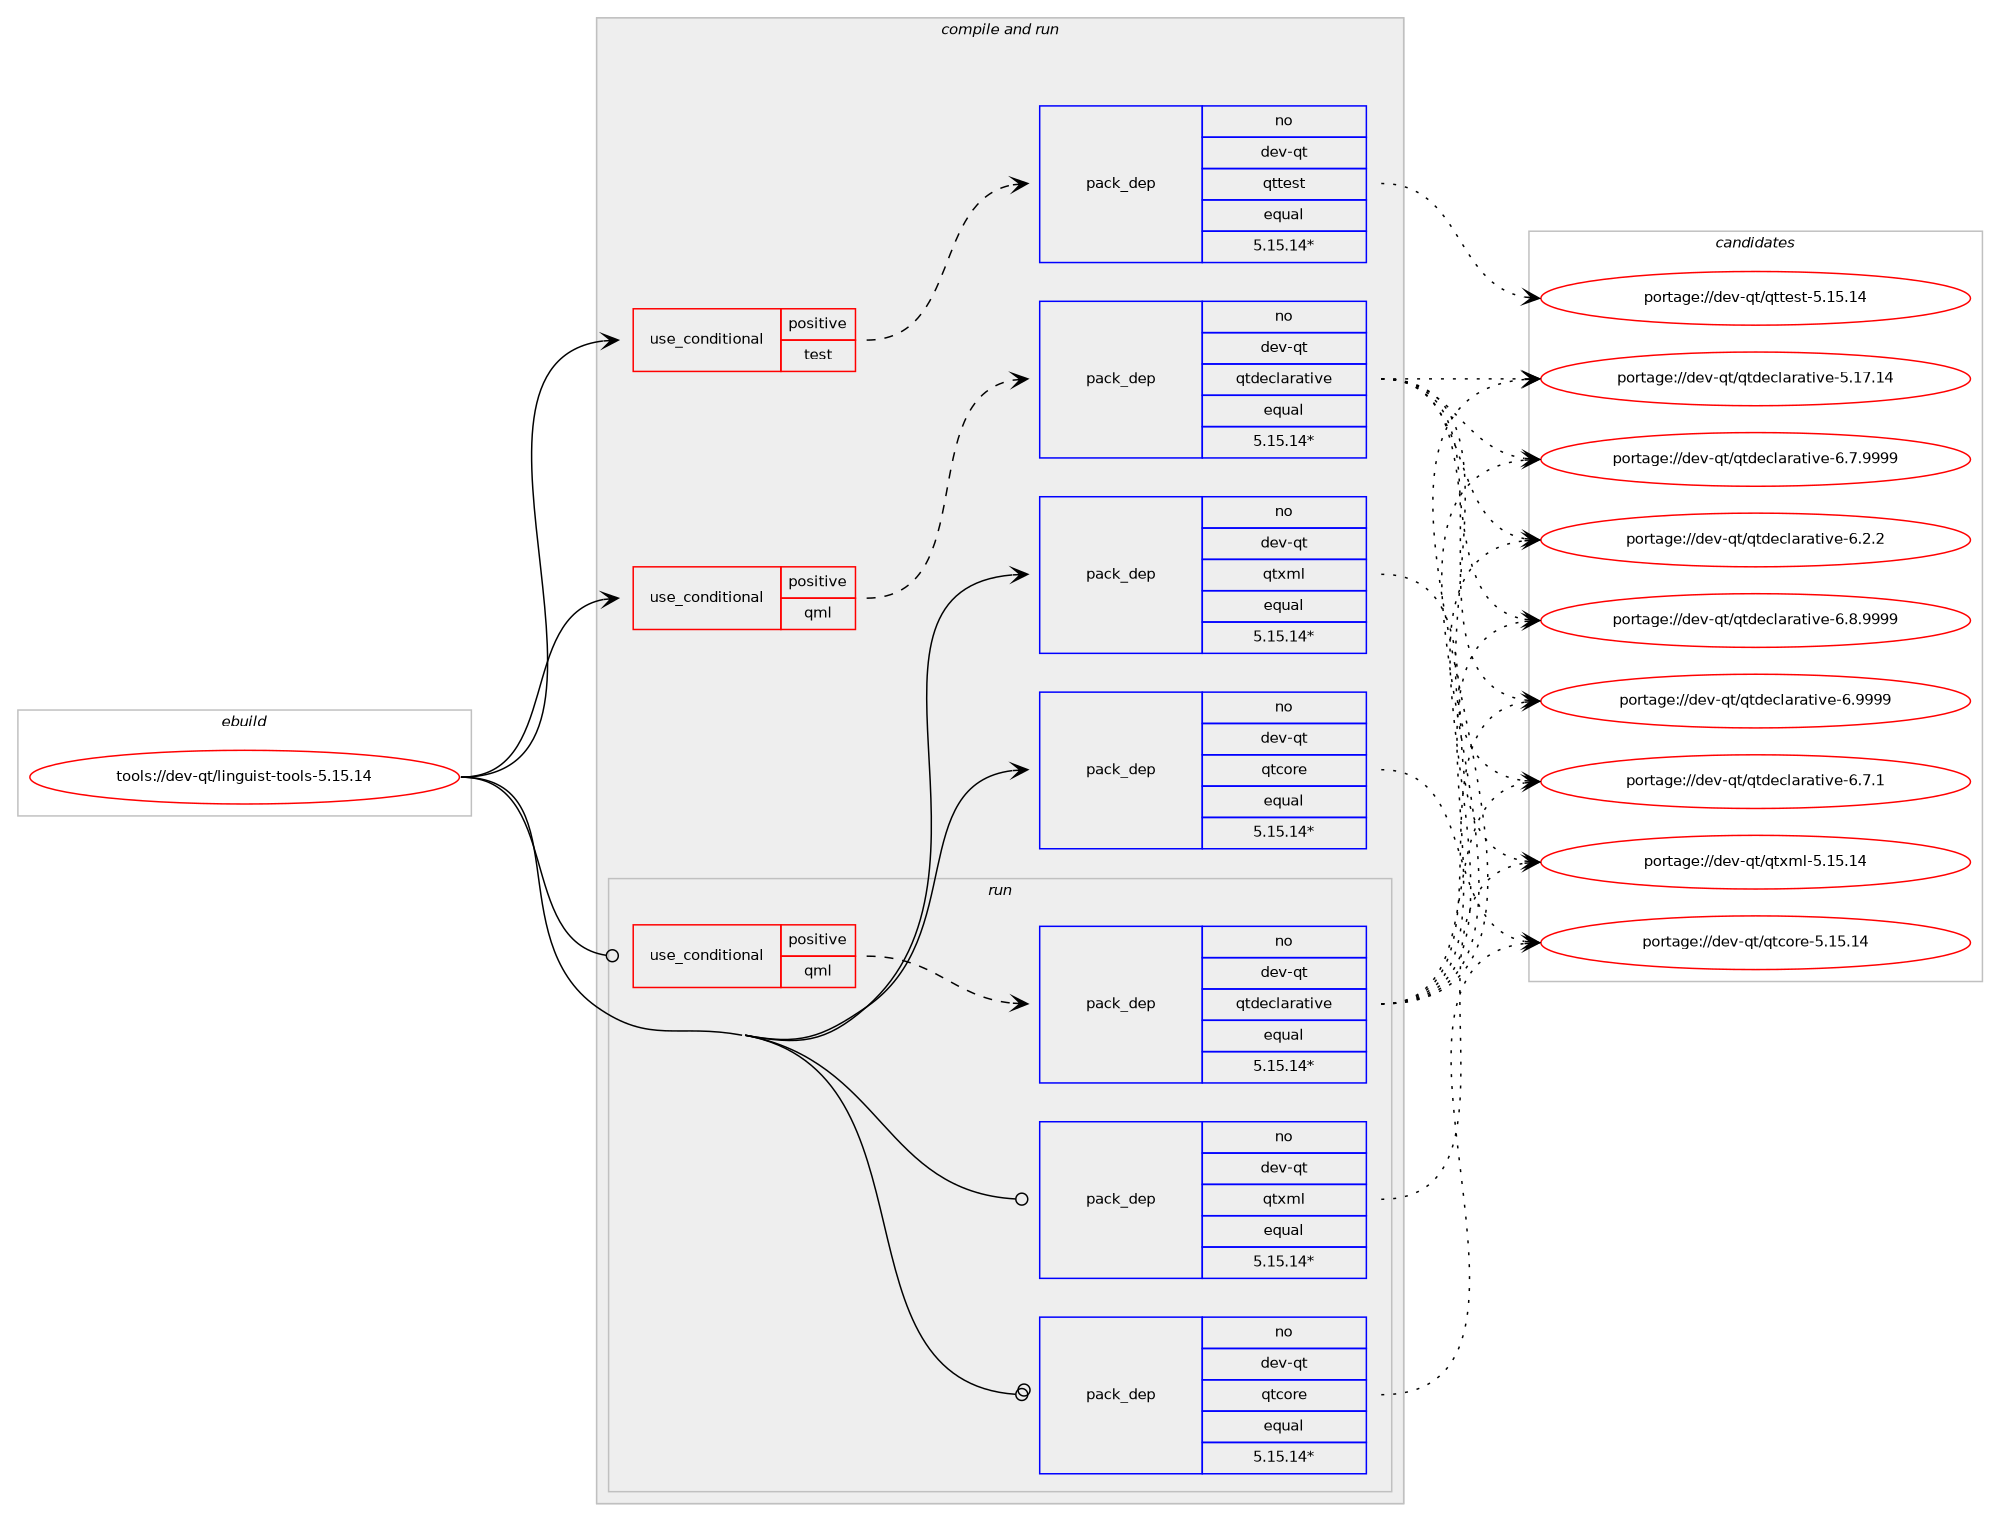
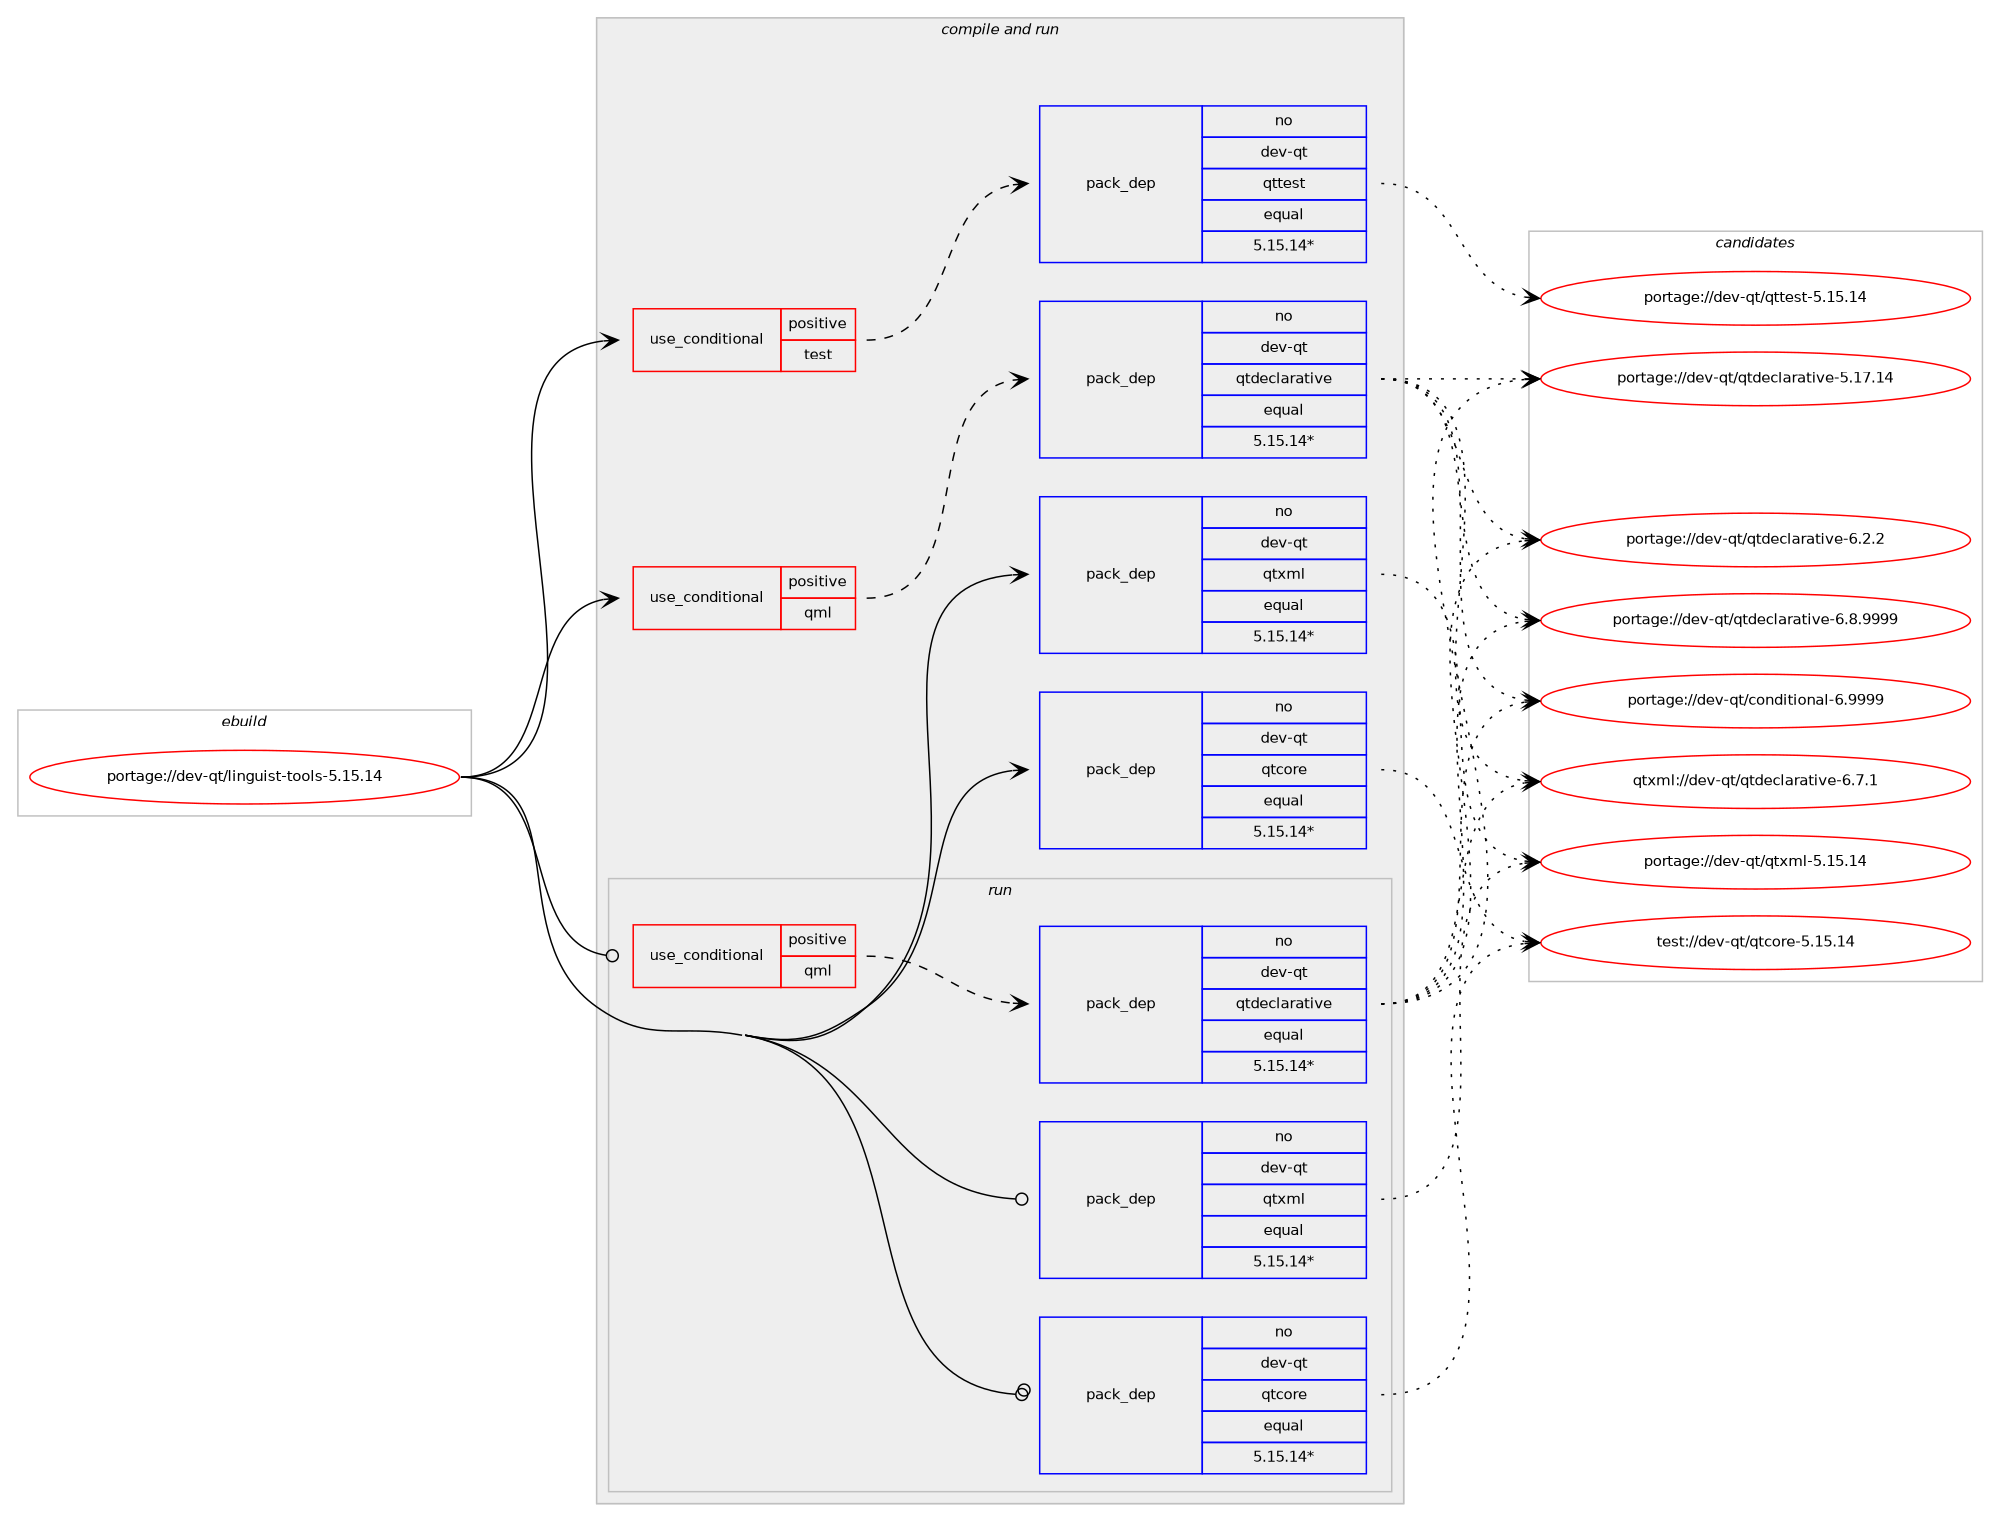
(1756, 459) -> none
(1756, 701) -> (1756, 701)
(245, 777) -> (245, 777)
(1756, 782) -> (1756, 782)
(1756, 943) -> (1756, 943)
